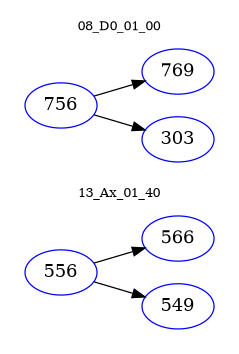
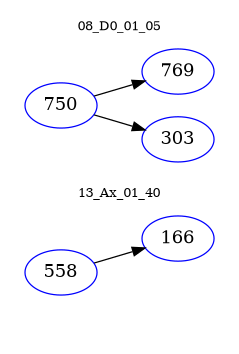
(120, 27) -> (120, 27)
(61, 105) -> (61, 105)
(178, 239) -> (178, 239)
(61, 272) -> (61, 272)
(178, 306) -> none
